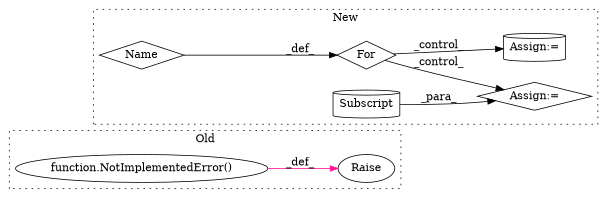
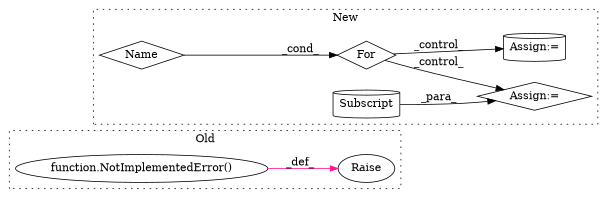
(300, 49) -> (300, 49)
